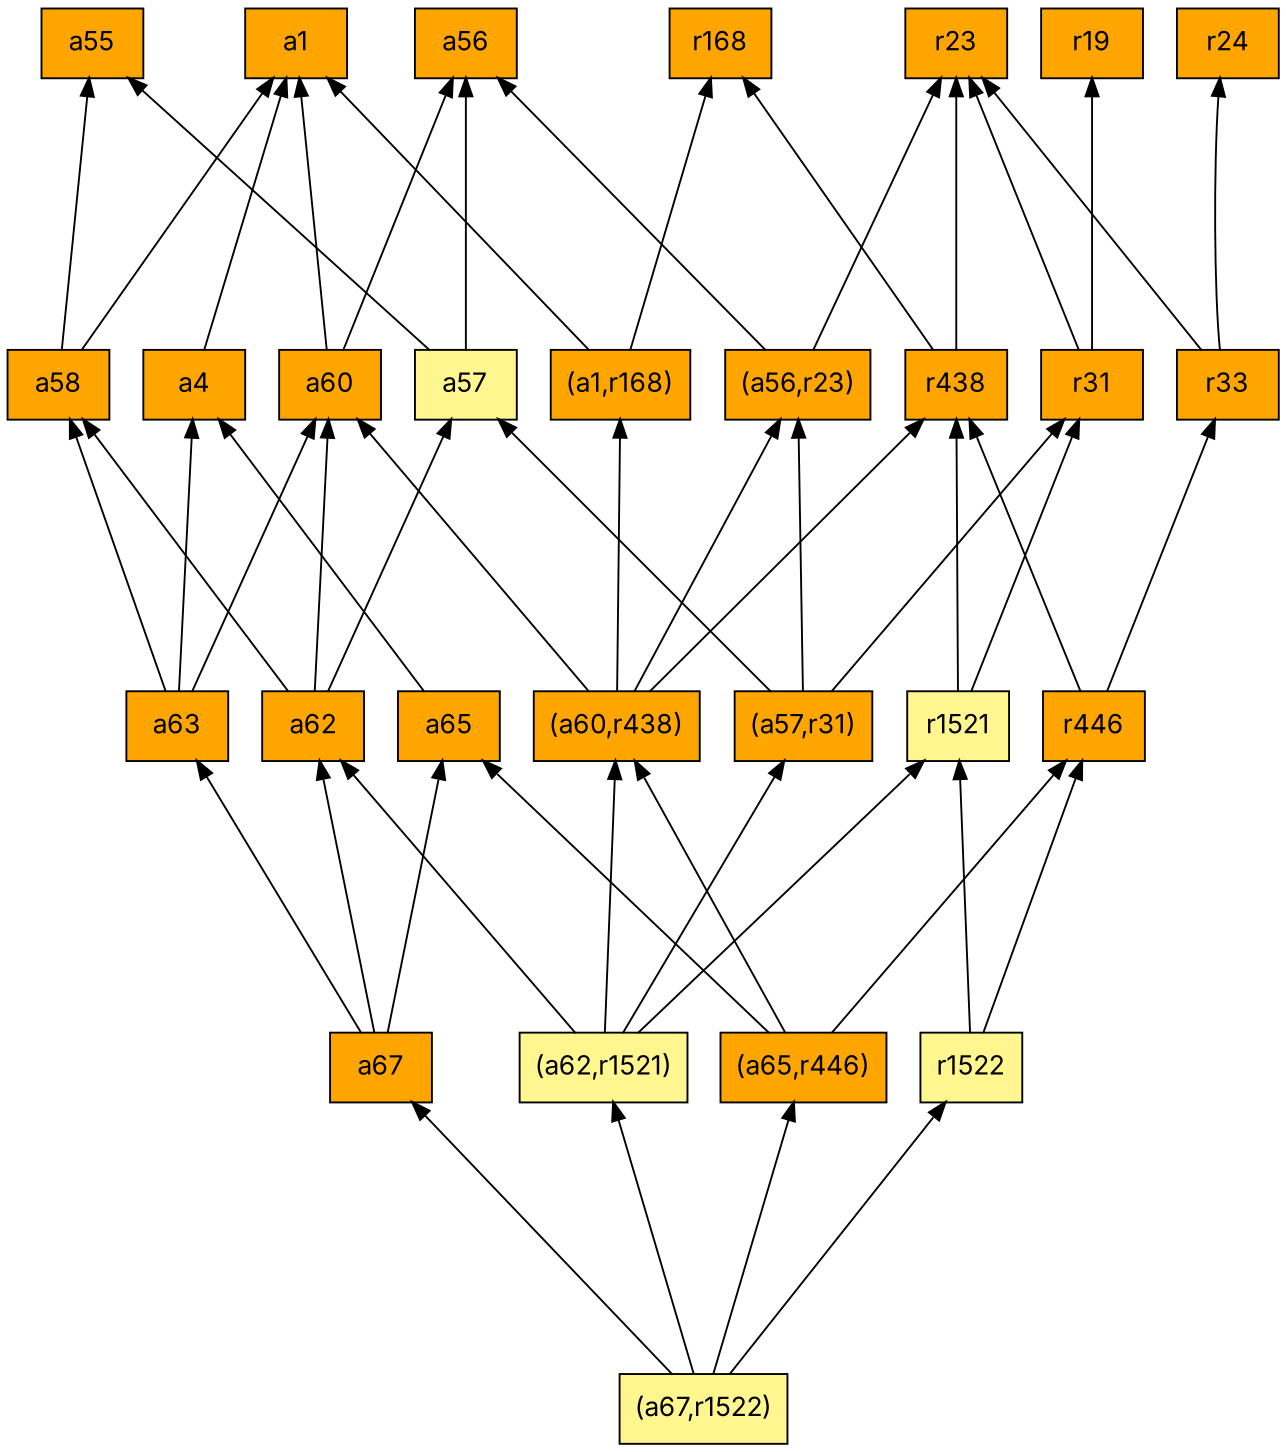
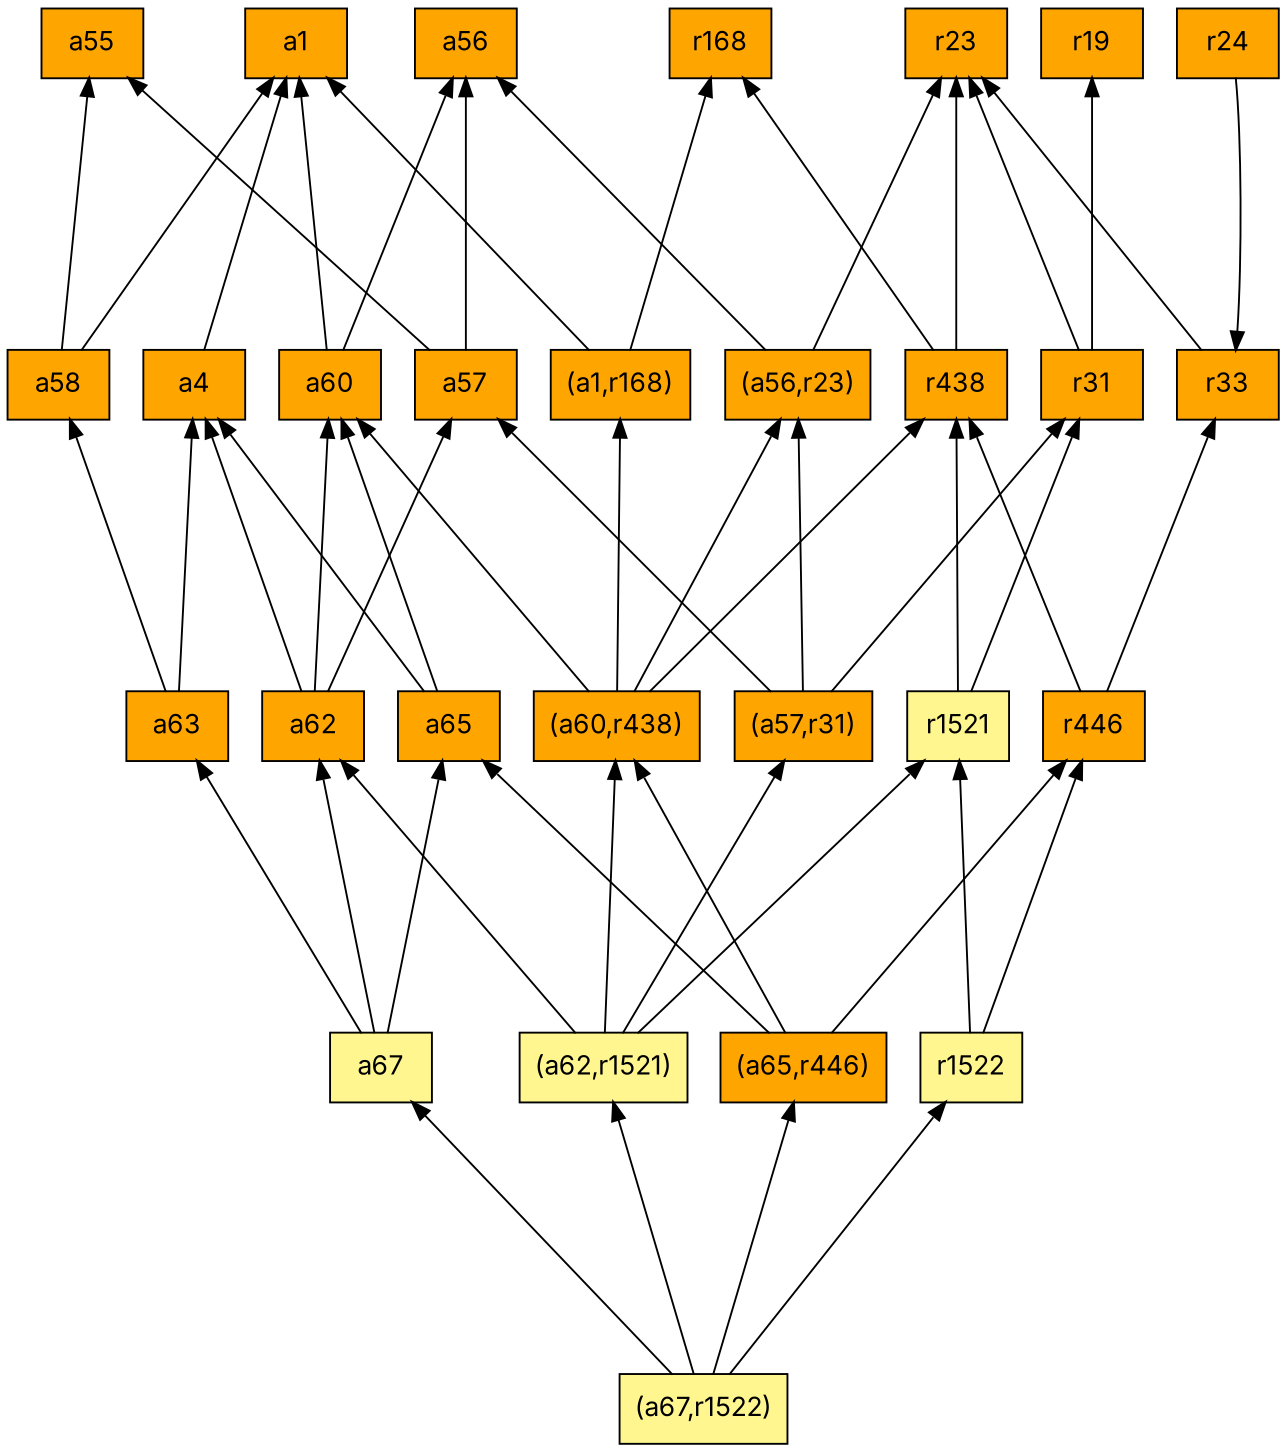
(1215, 224) -> (1241, 204)
(466, 385) -> (466, 385)
(250, 564) -> (395, 571)
(196, 570) -> (257, 565)
(381, 1068) -> (381, 1068)
